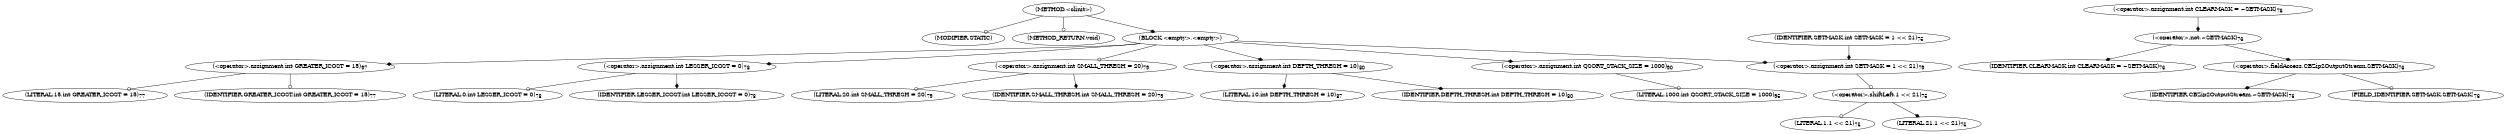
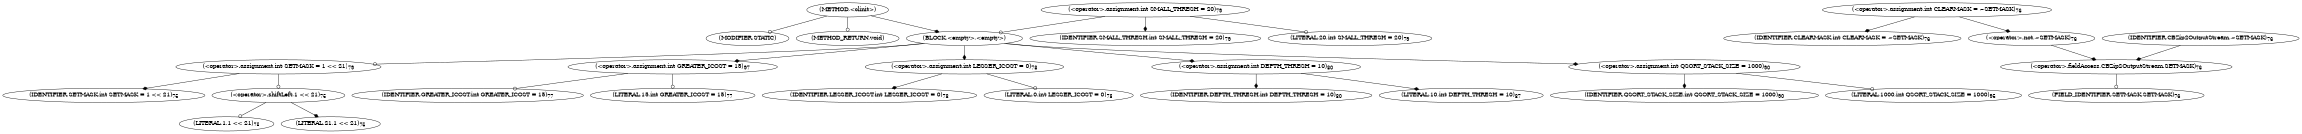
(1849, 50) -> (193, 81)
(1499, 51) -> (651, 56)
(1129, 52) -> (1054, 24)
(2141, 52) -> (1892, 23)
(2273, 81) -> (2161, 52)
none -> (1684, 95)
